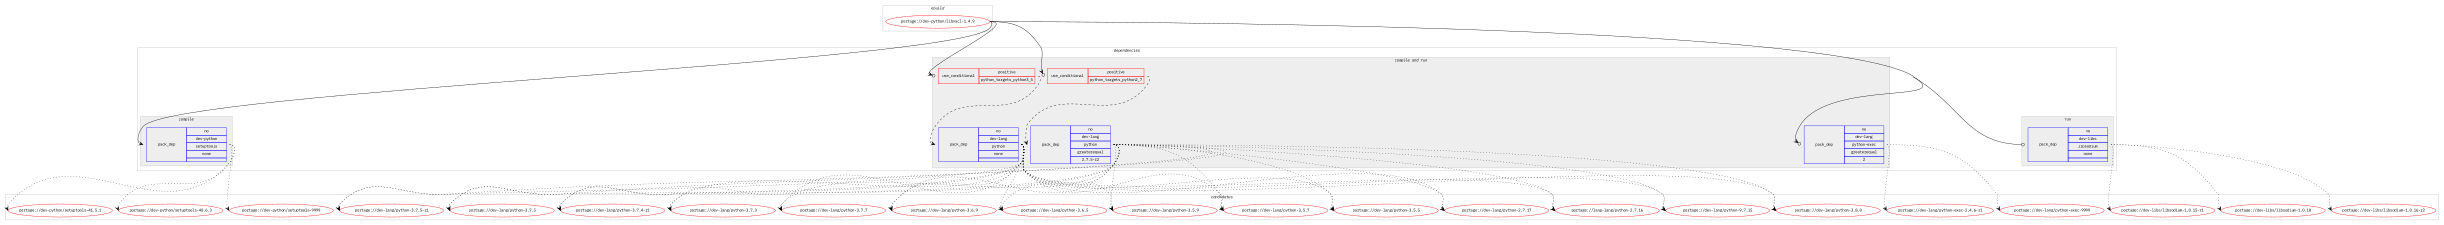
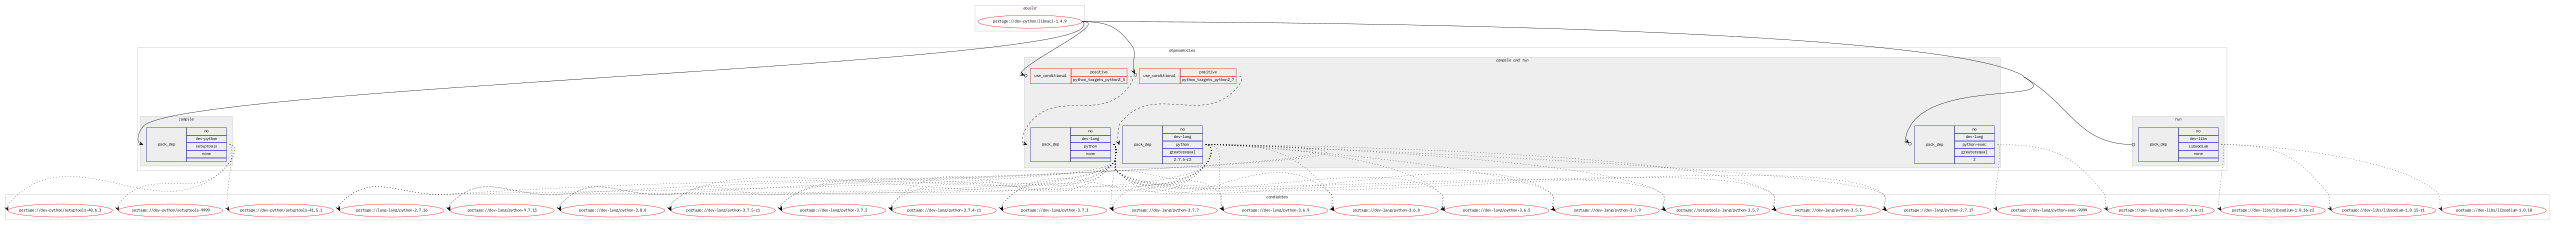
(1276, 211) -> (1718, 211)
none -> (1386, 211)
